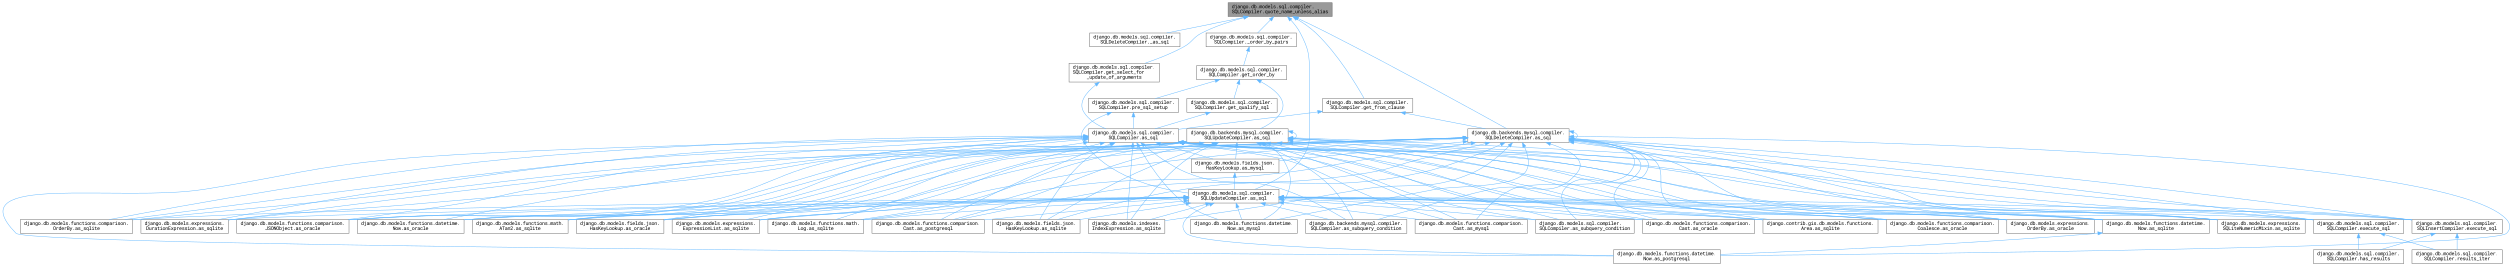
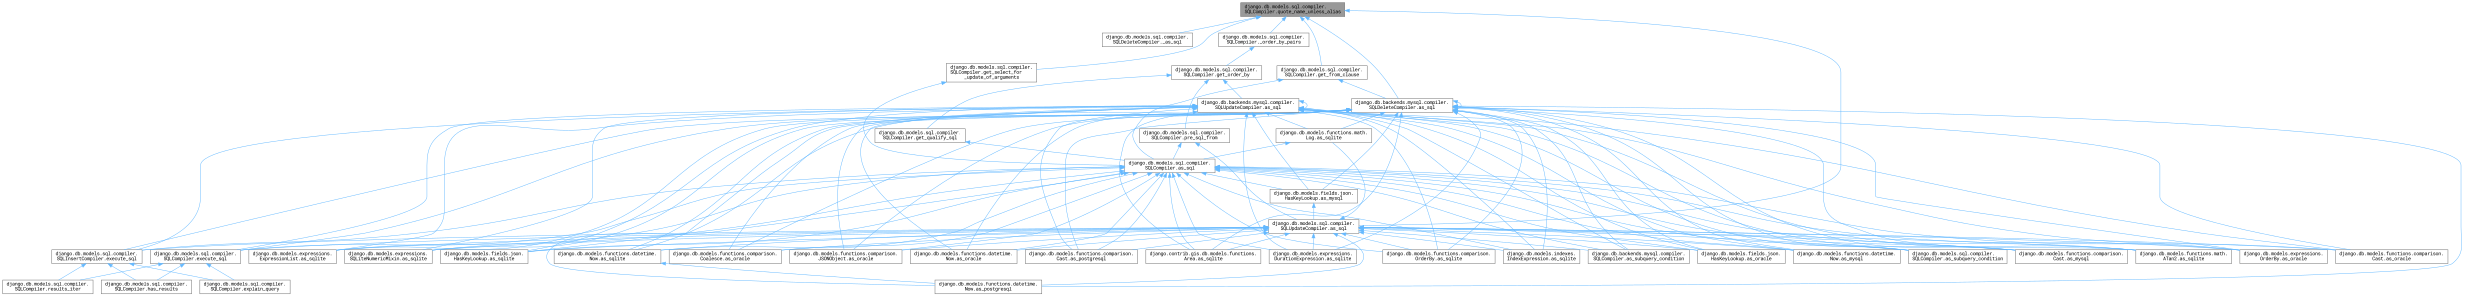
(1133, 105) -> (1185, 136)
(967, 179) -> (1247, 151)
none -> (245, 287)
